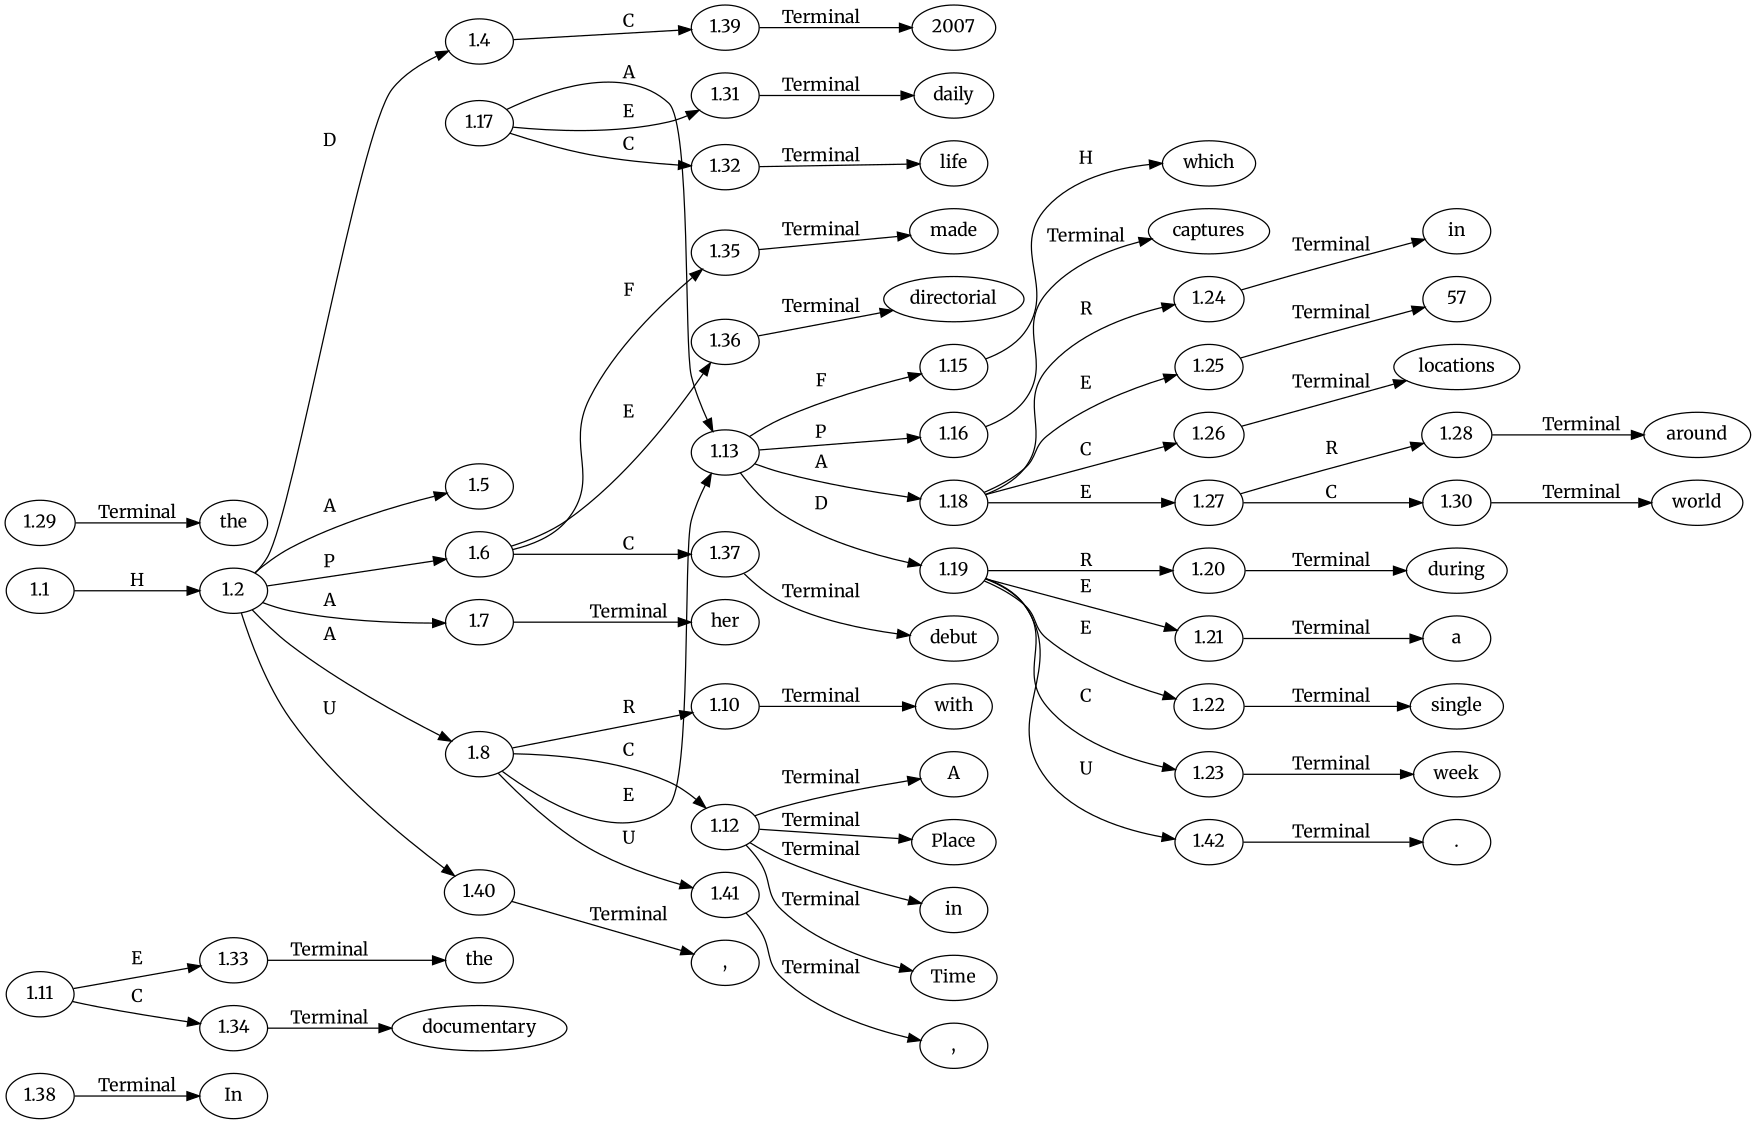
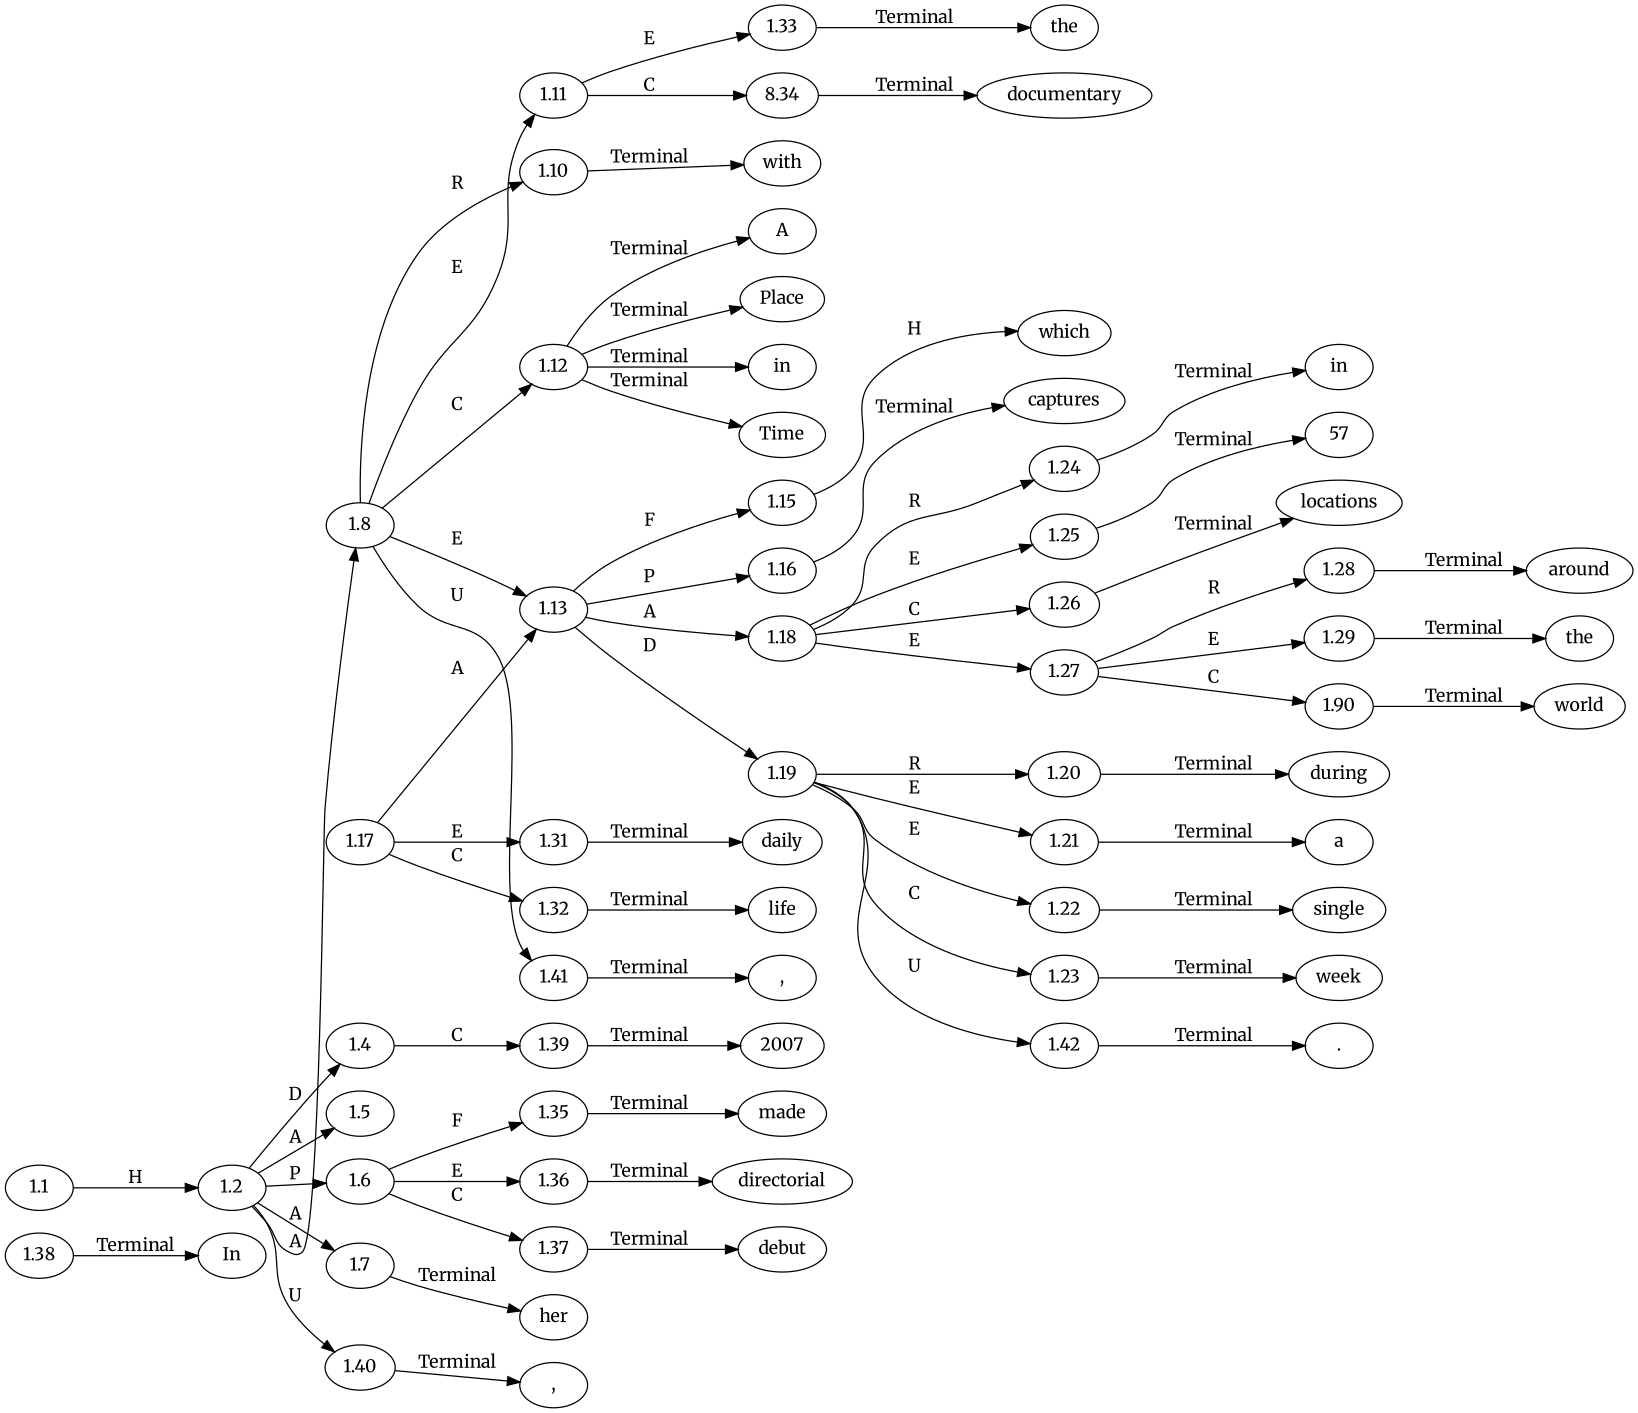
none -> (471, 322)
(1457, 503) -> (1339, 706)
none -> (1195, 656)
(234, 1028) -> (782, 96)
